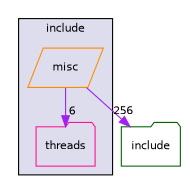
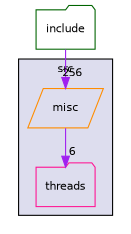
(66, 29) -> (66, 69)
(104, 103) -> (66, 66)
